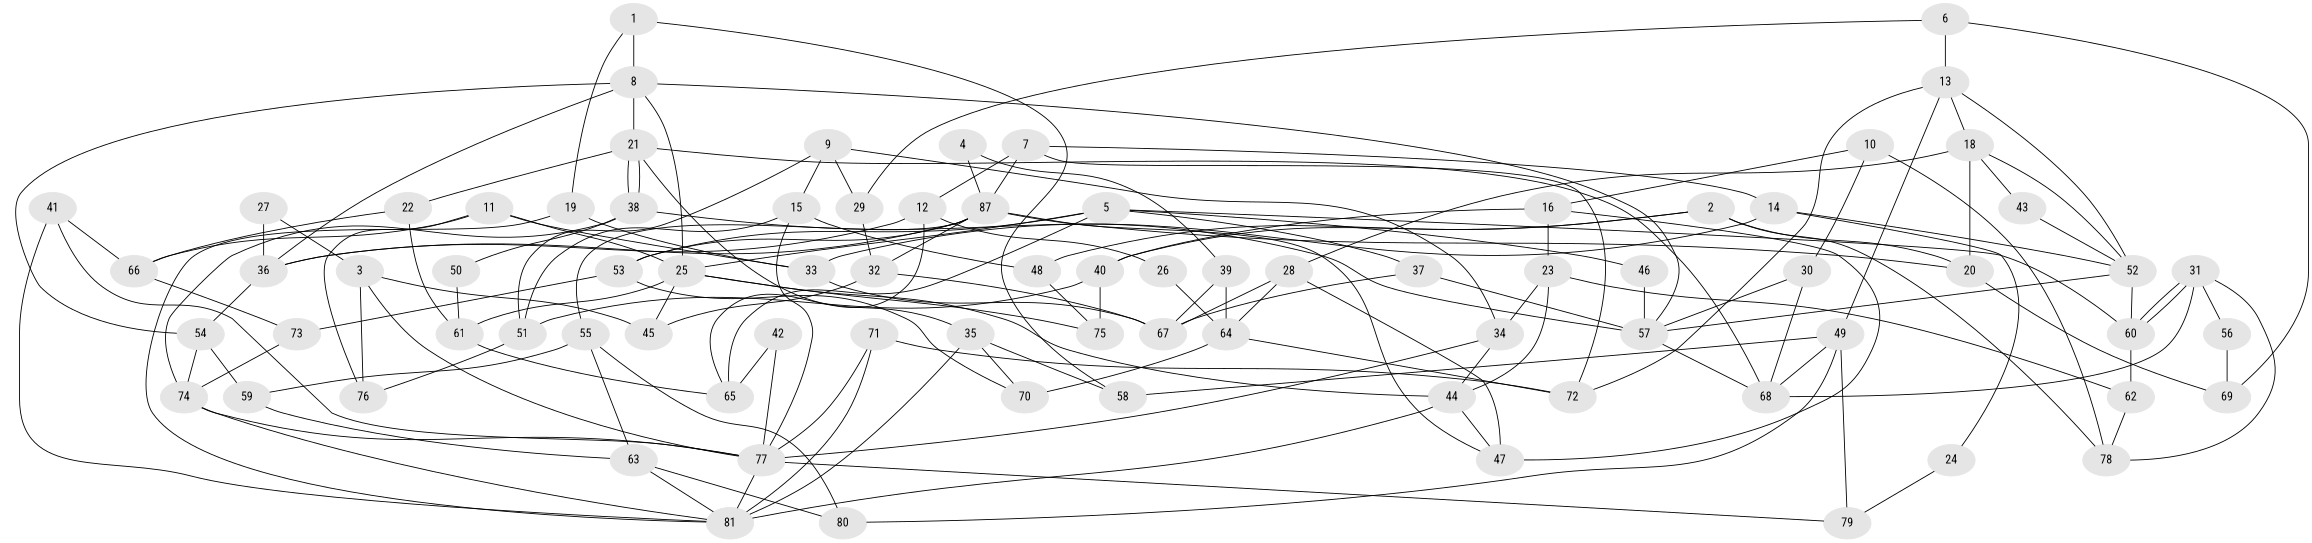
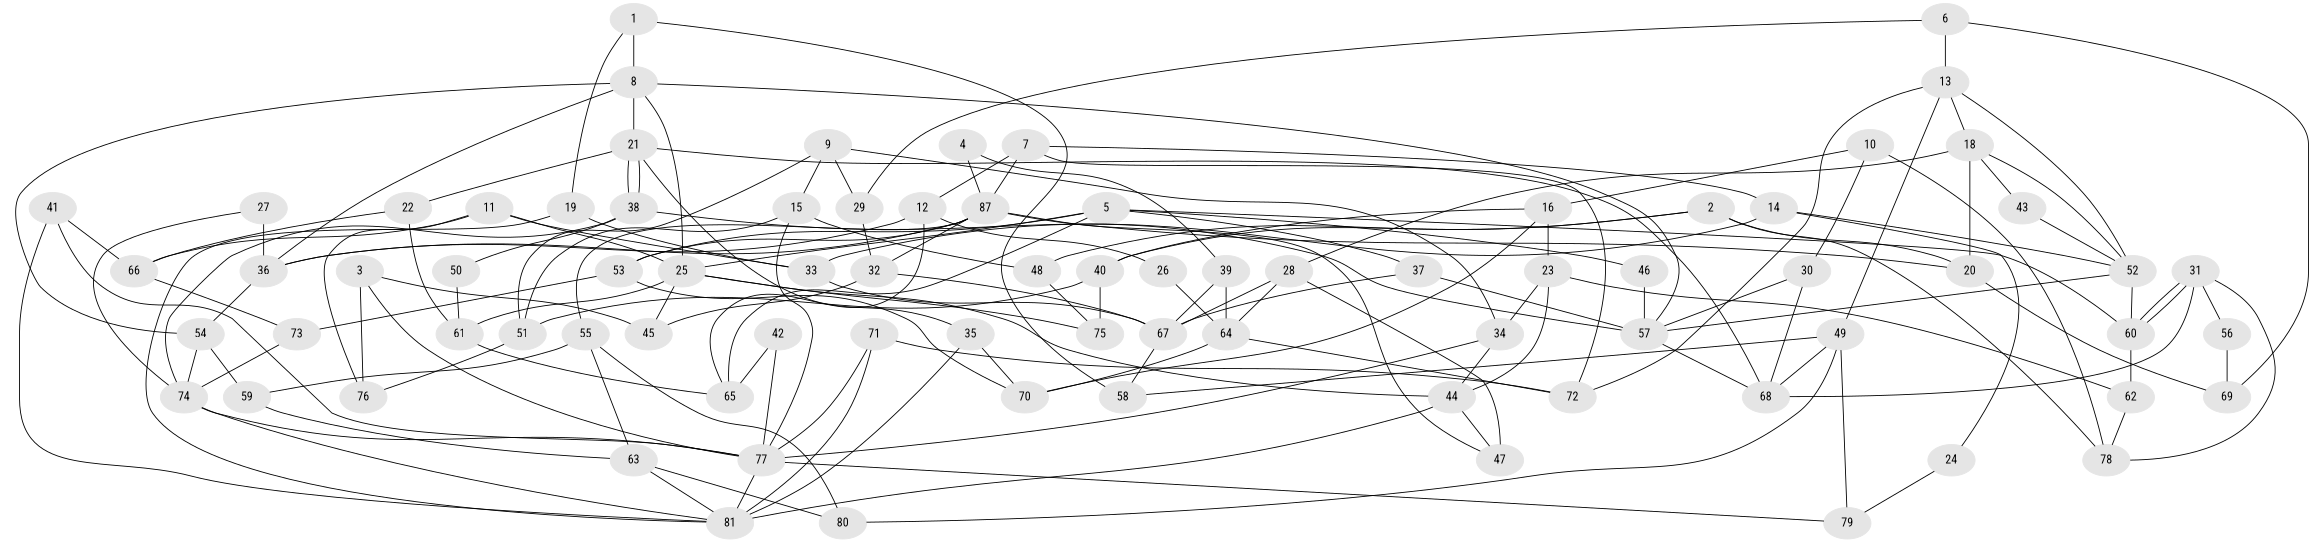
(317, 243) -> (100, 262)
(1872, 349) -> (1319, 341)
(1052, 368) -> (1147, 360)
